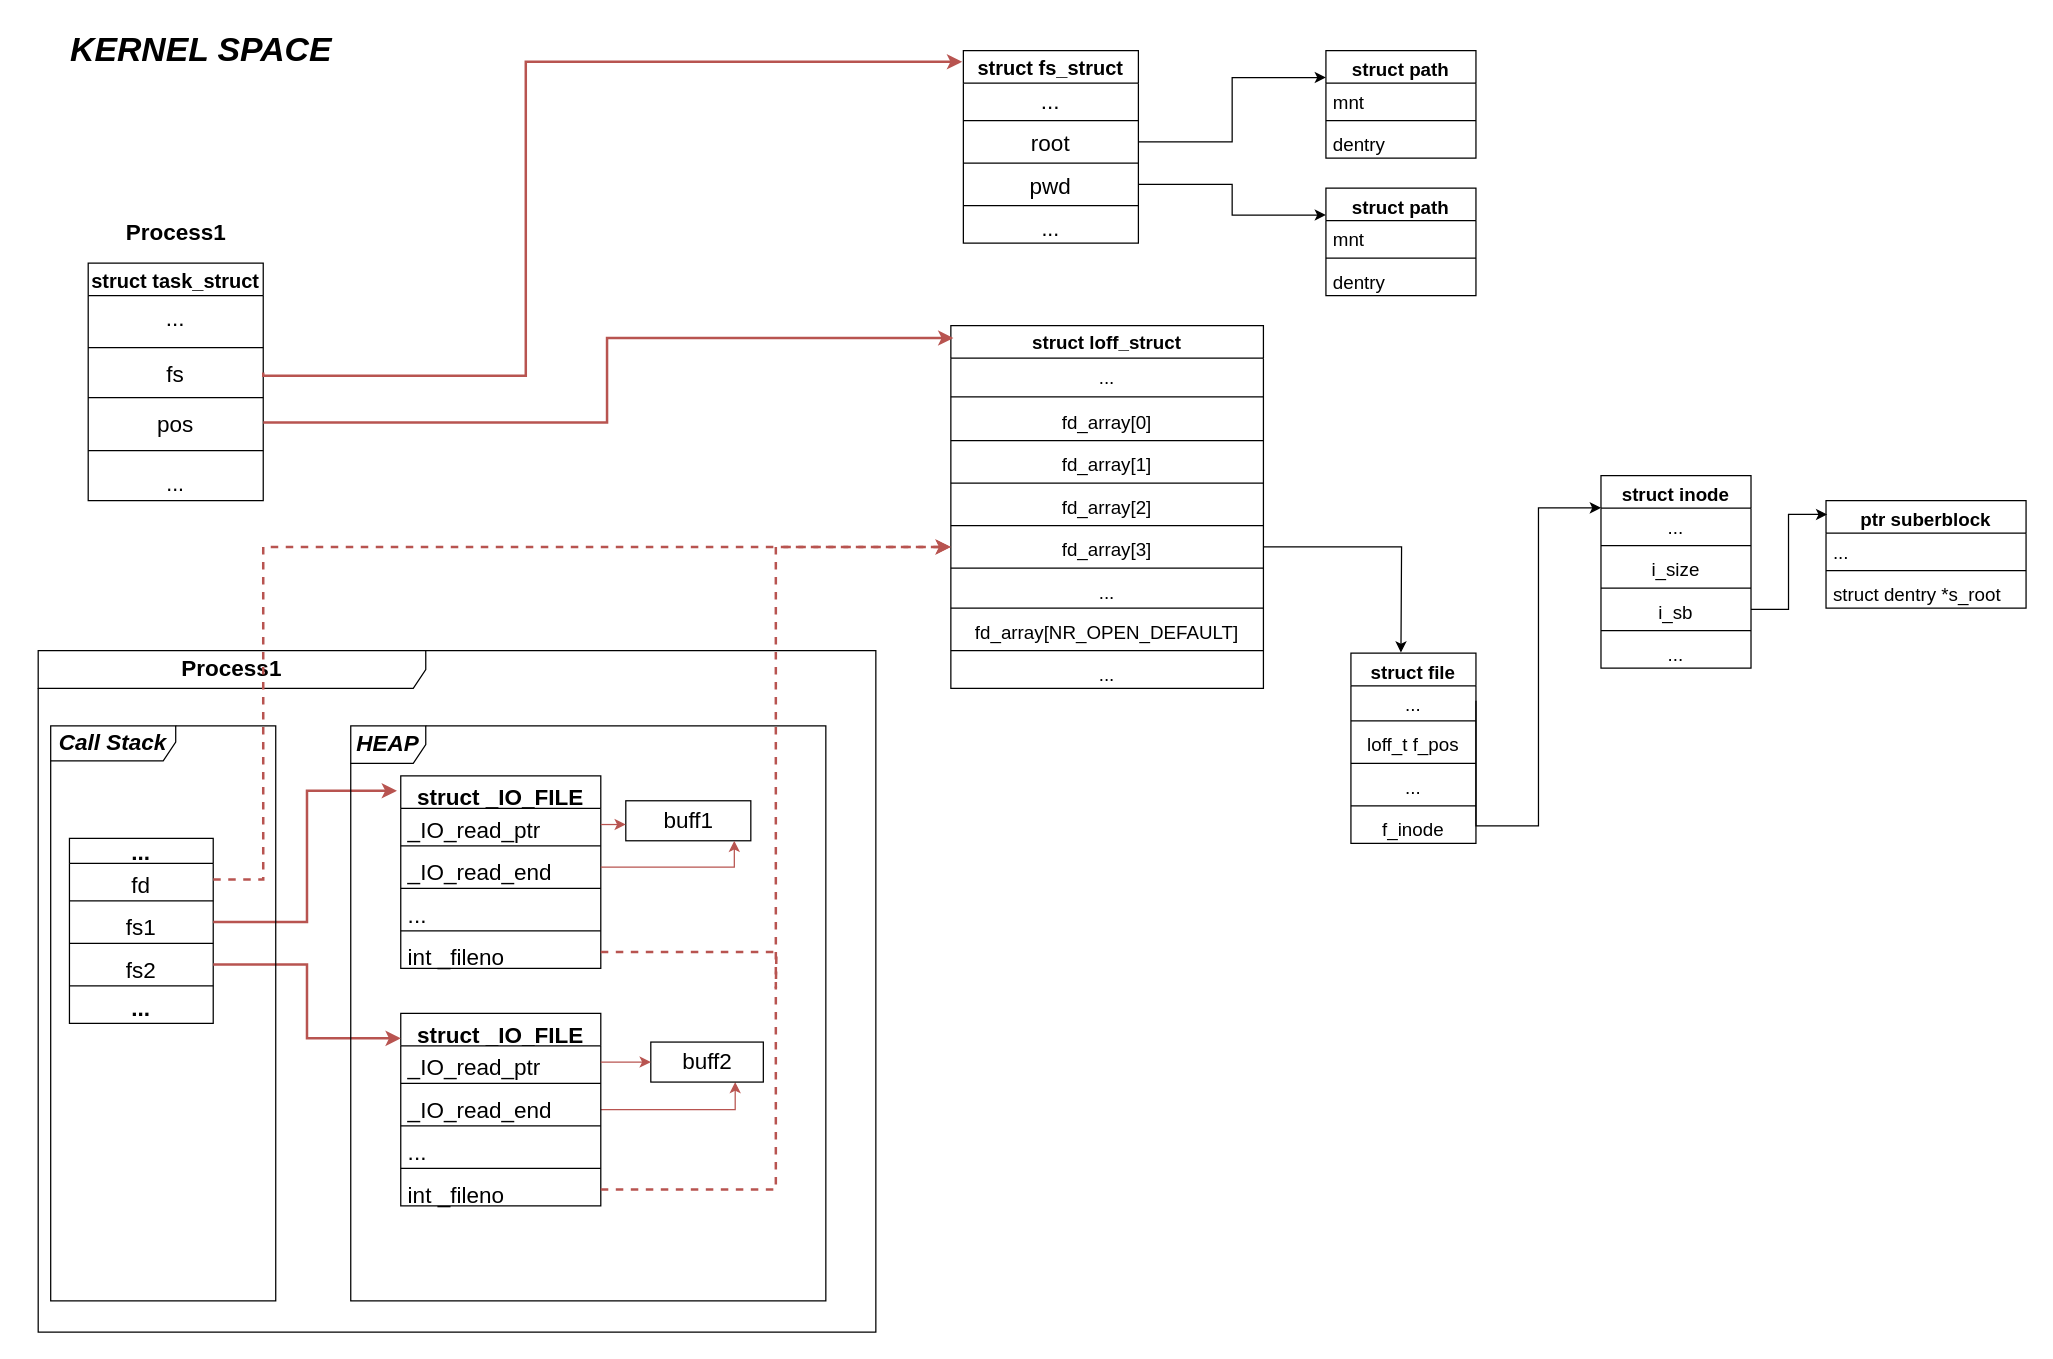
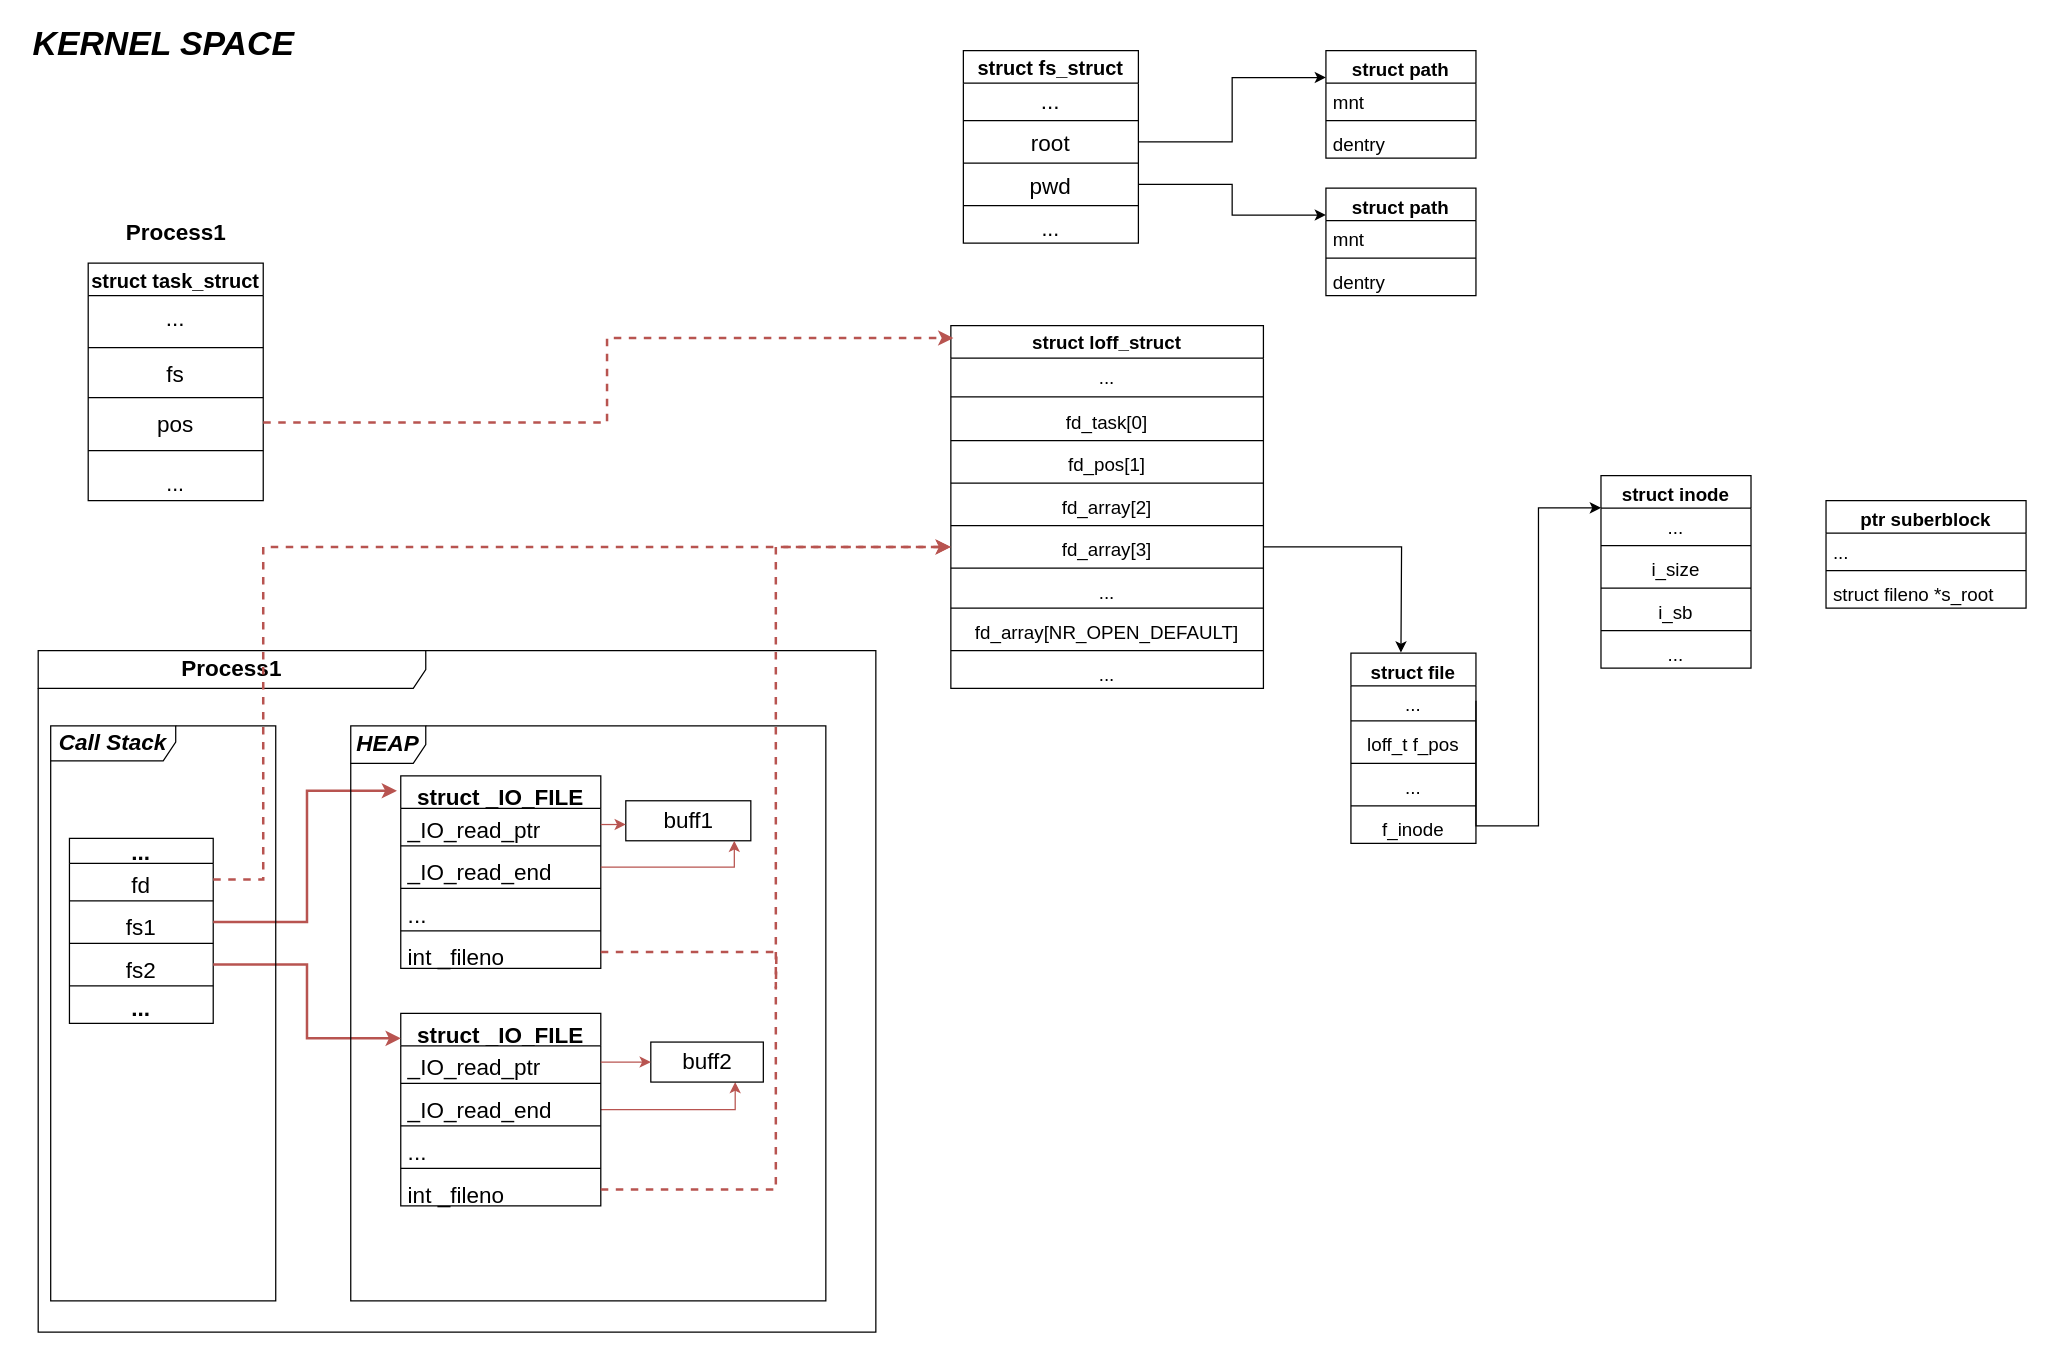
(201, 51) -> (163, 44)
(526, 139) -> none
(607, 382) -> (607, 382)
(1106, 423) -> (1106, 423)
(1106, 465) -> (1106, 465)
(1788, 565) -> none
(1938, 595) -> (1933, 595)
